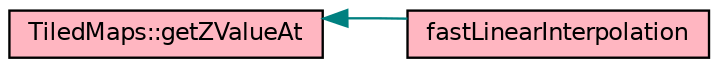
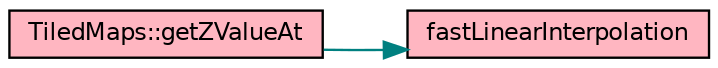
(378, 18) -> (354, 50)
